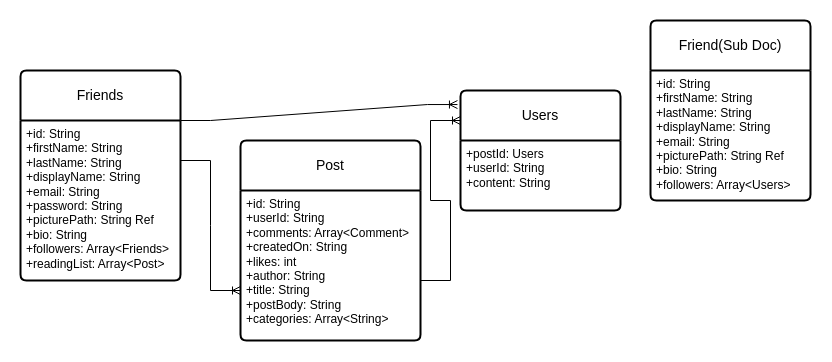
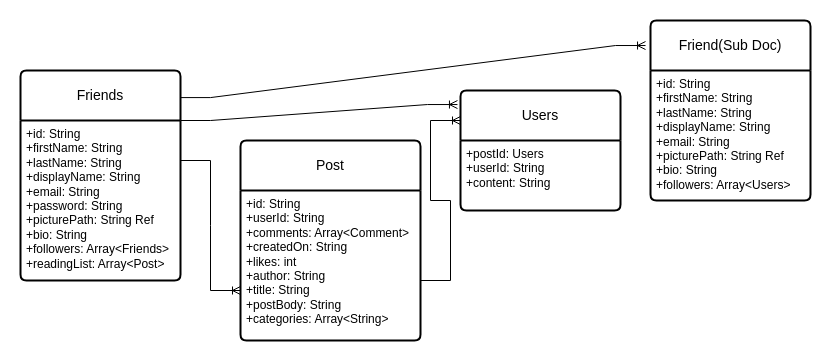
none -> (413, 72)
